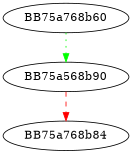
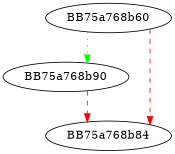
none -> (150, 73)
(66, 77) -> (66, 77)
